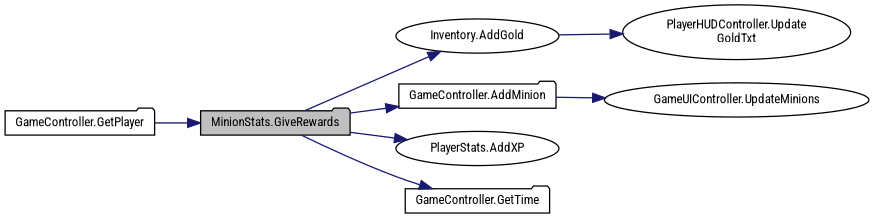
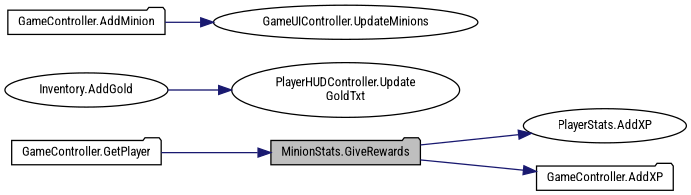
(367, 84) -> none
(368, 111) -> none
(477, 201) -> (605, 178)
